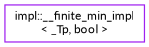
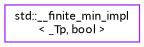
(75, 23) -> (72, 23)
